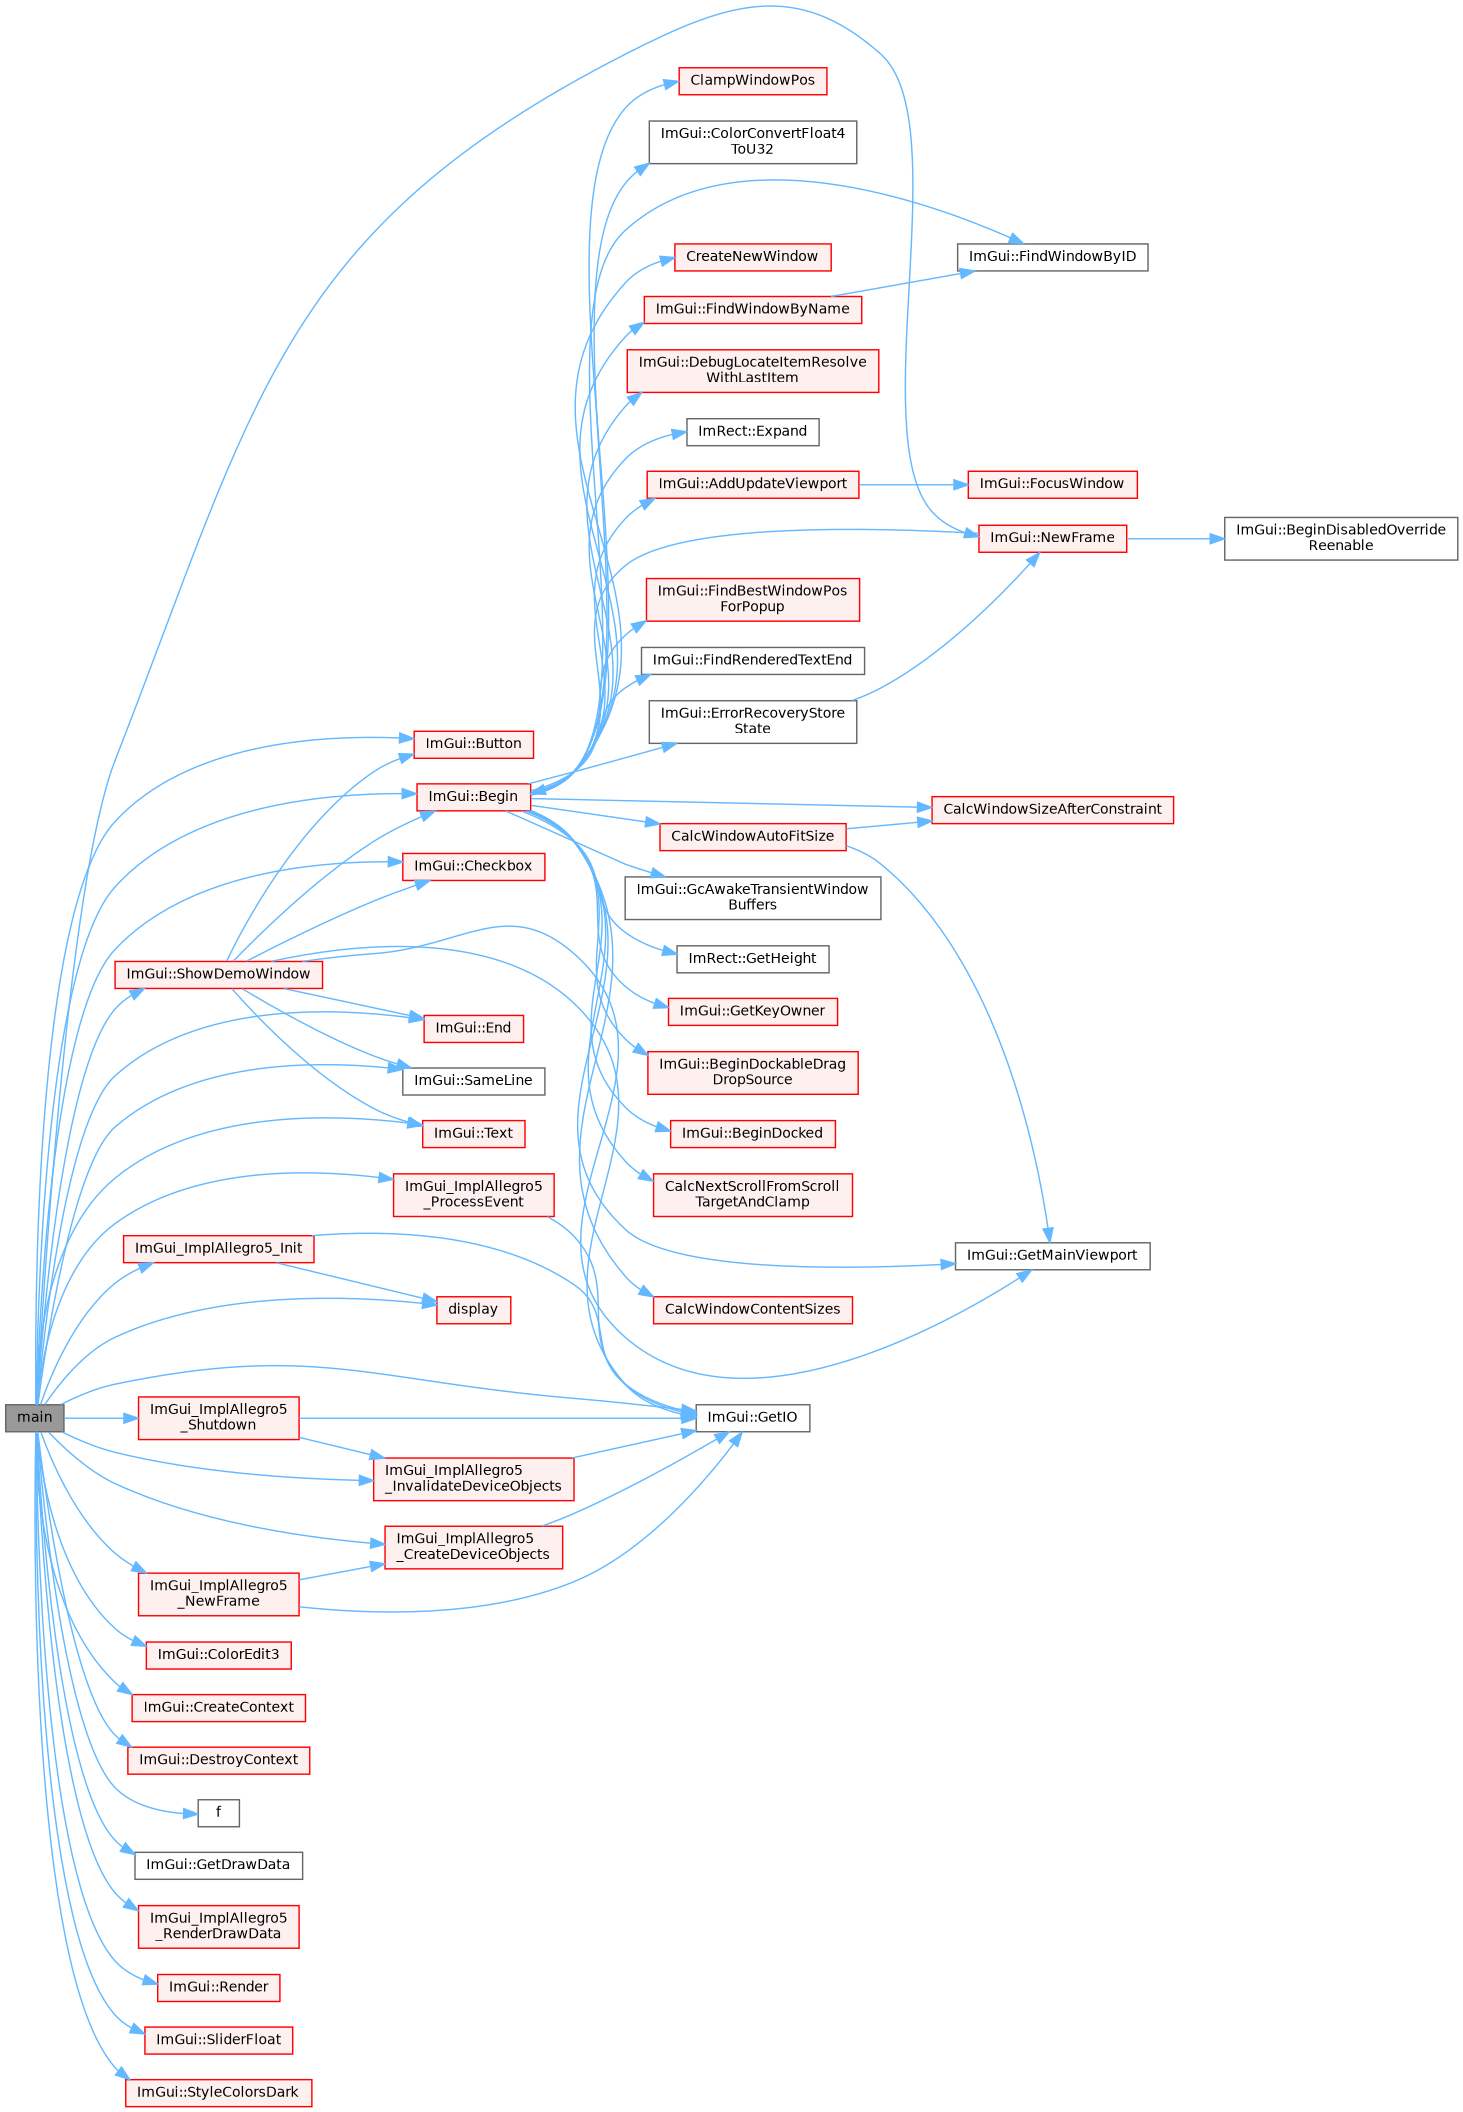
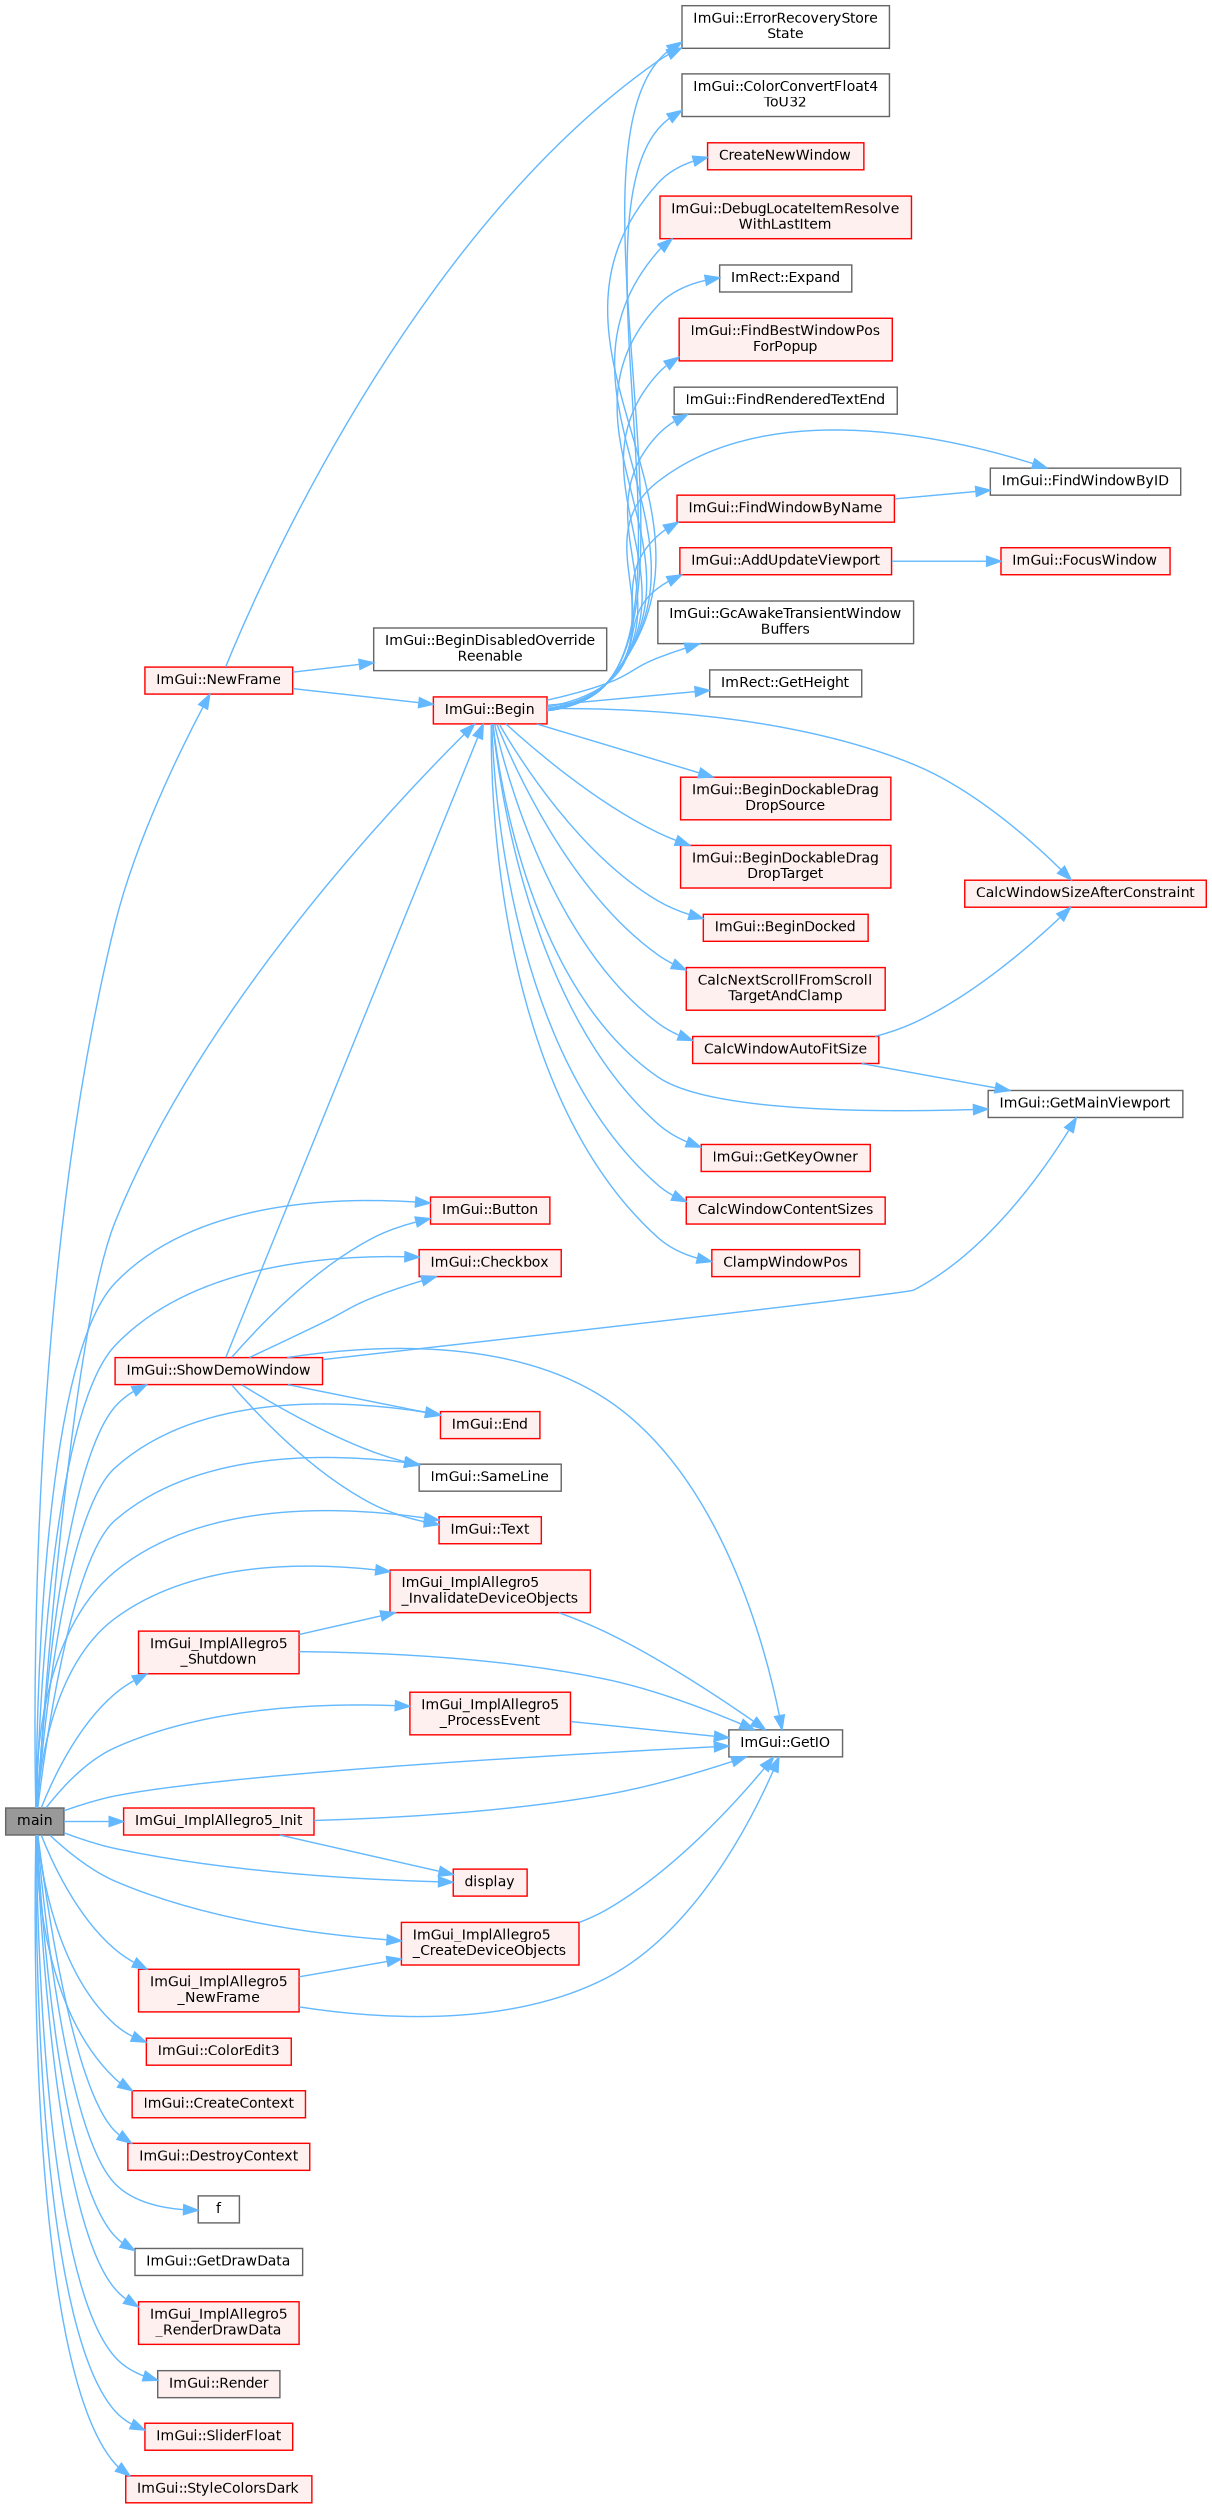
(948, 642) -> (407, 330)
none -> (786, 867)
(219, 1988) -> (219, 2384)
